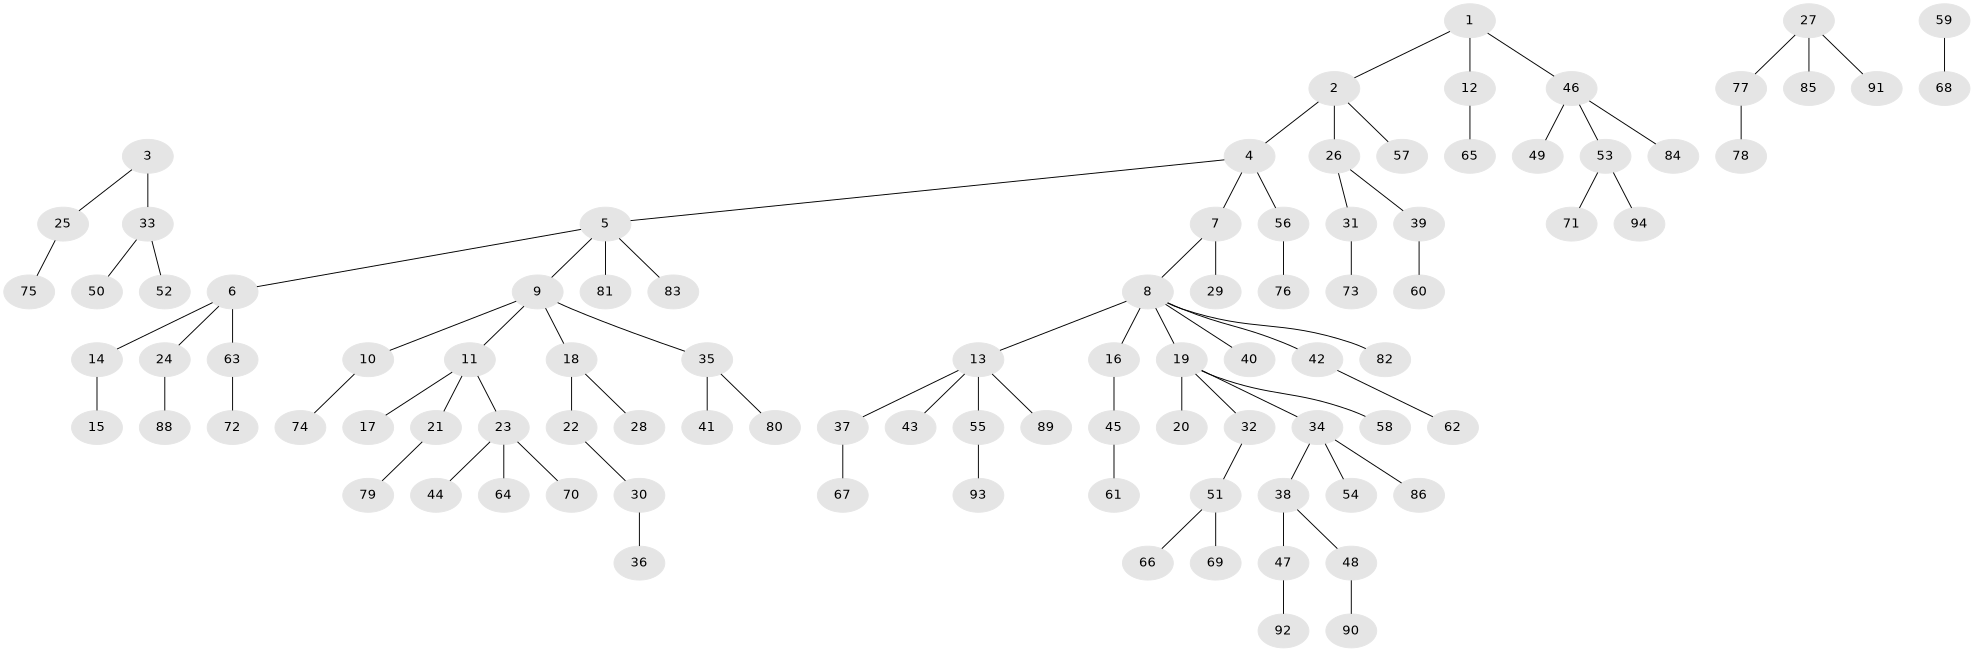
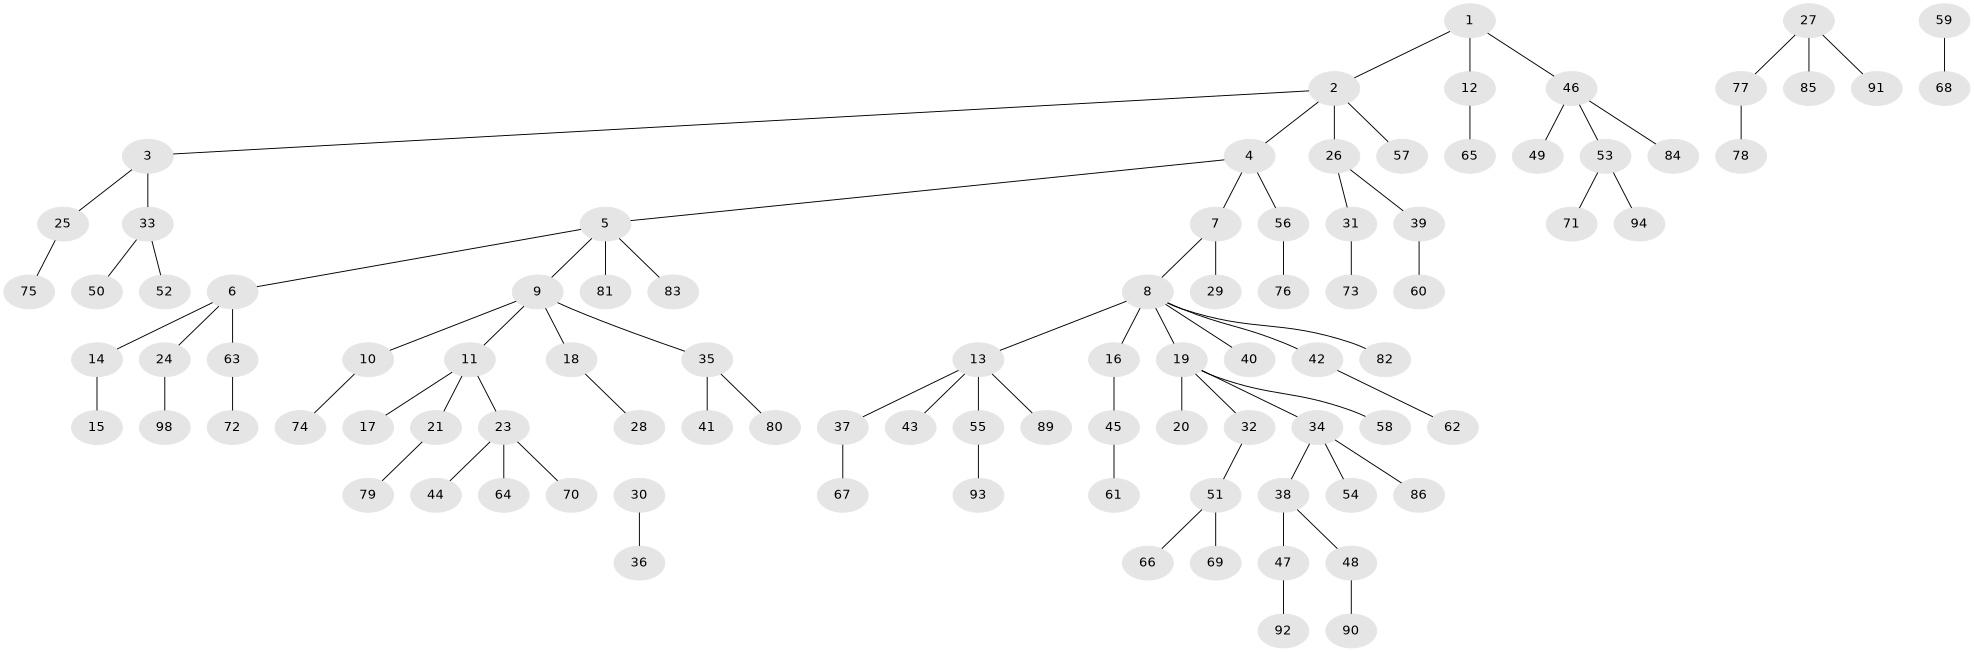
none -> (741, 122)
(165, 428) -> (165, 428)
(572, 428) -> none
